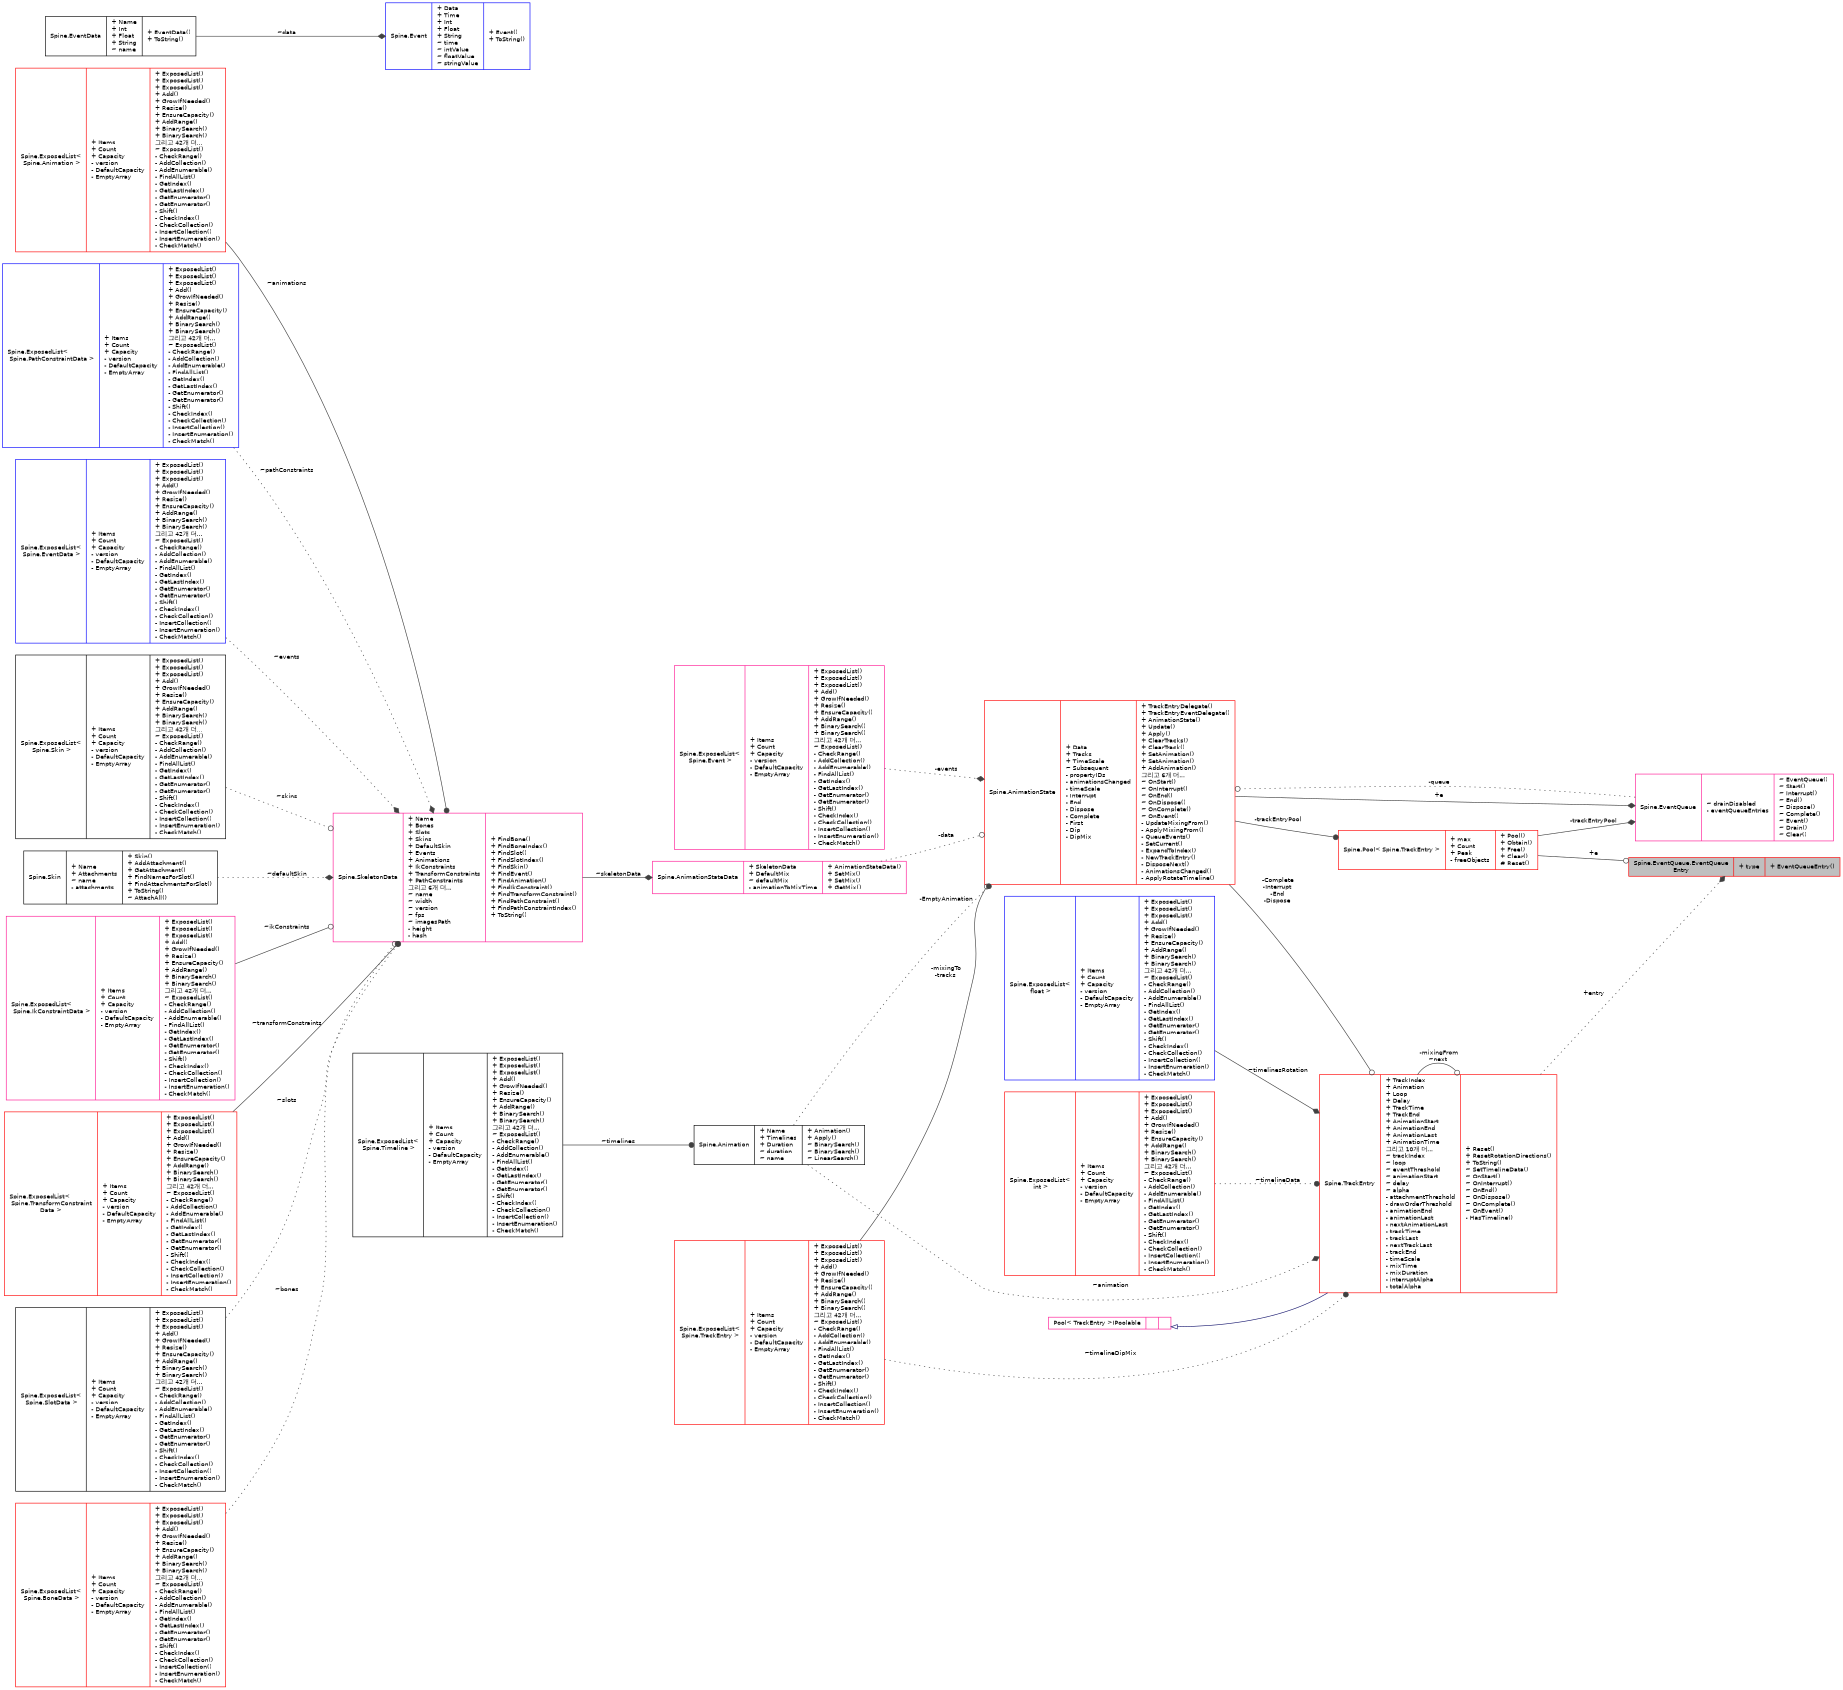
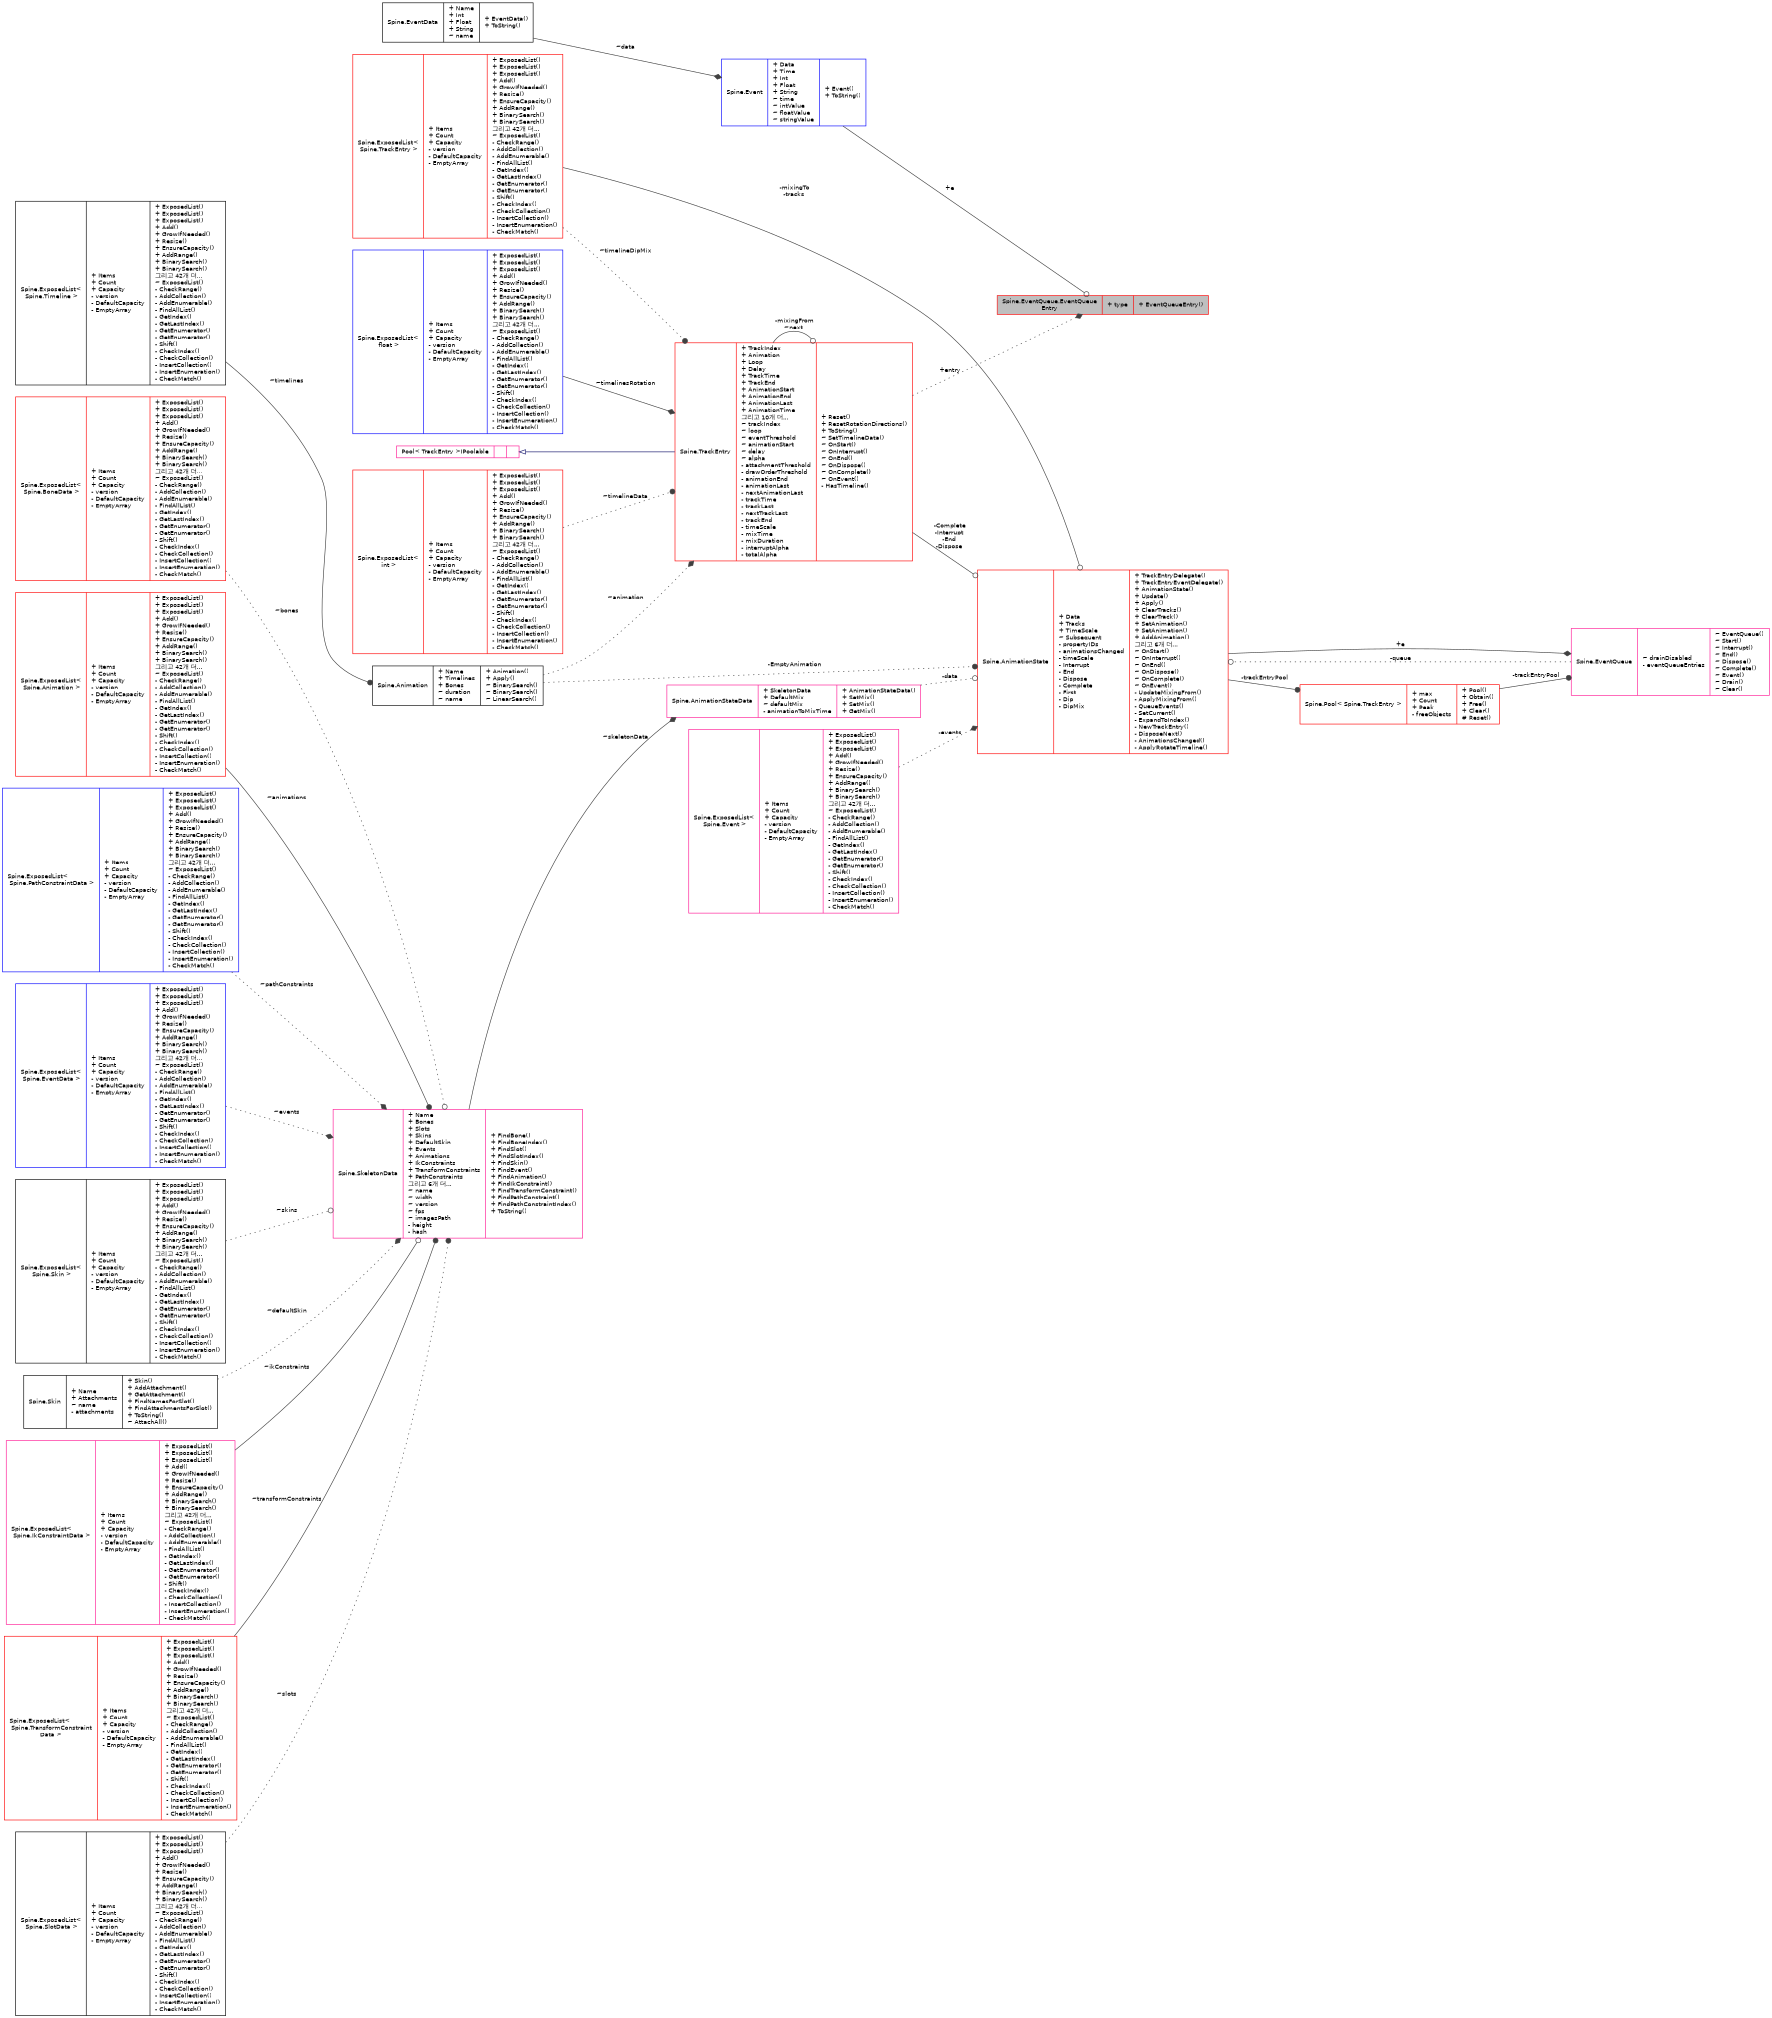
(1583, 829) -> (1533, 683)
(1581, 858) -> (964, 209)
(1304, 974) -> (943, 553)
(777, 1145) -> (451, 685)
